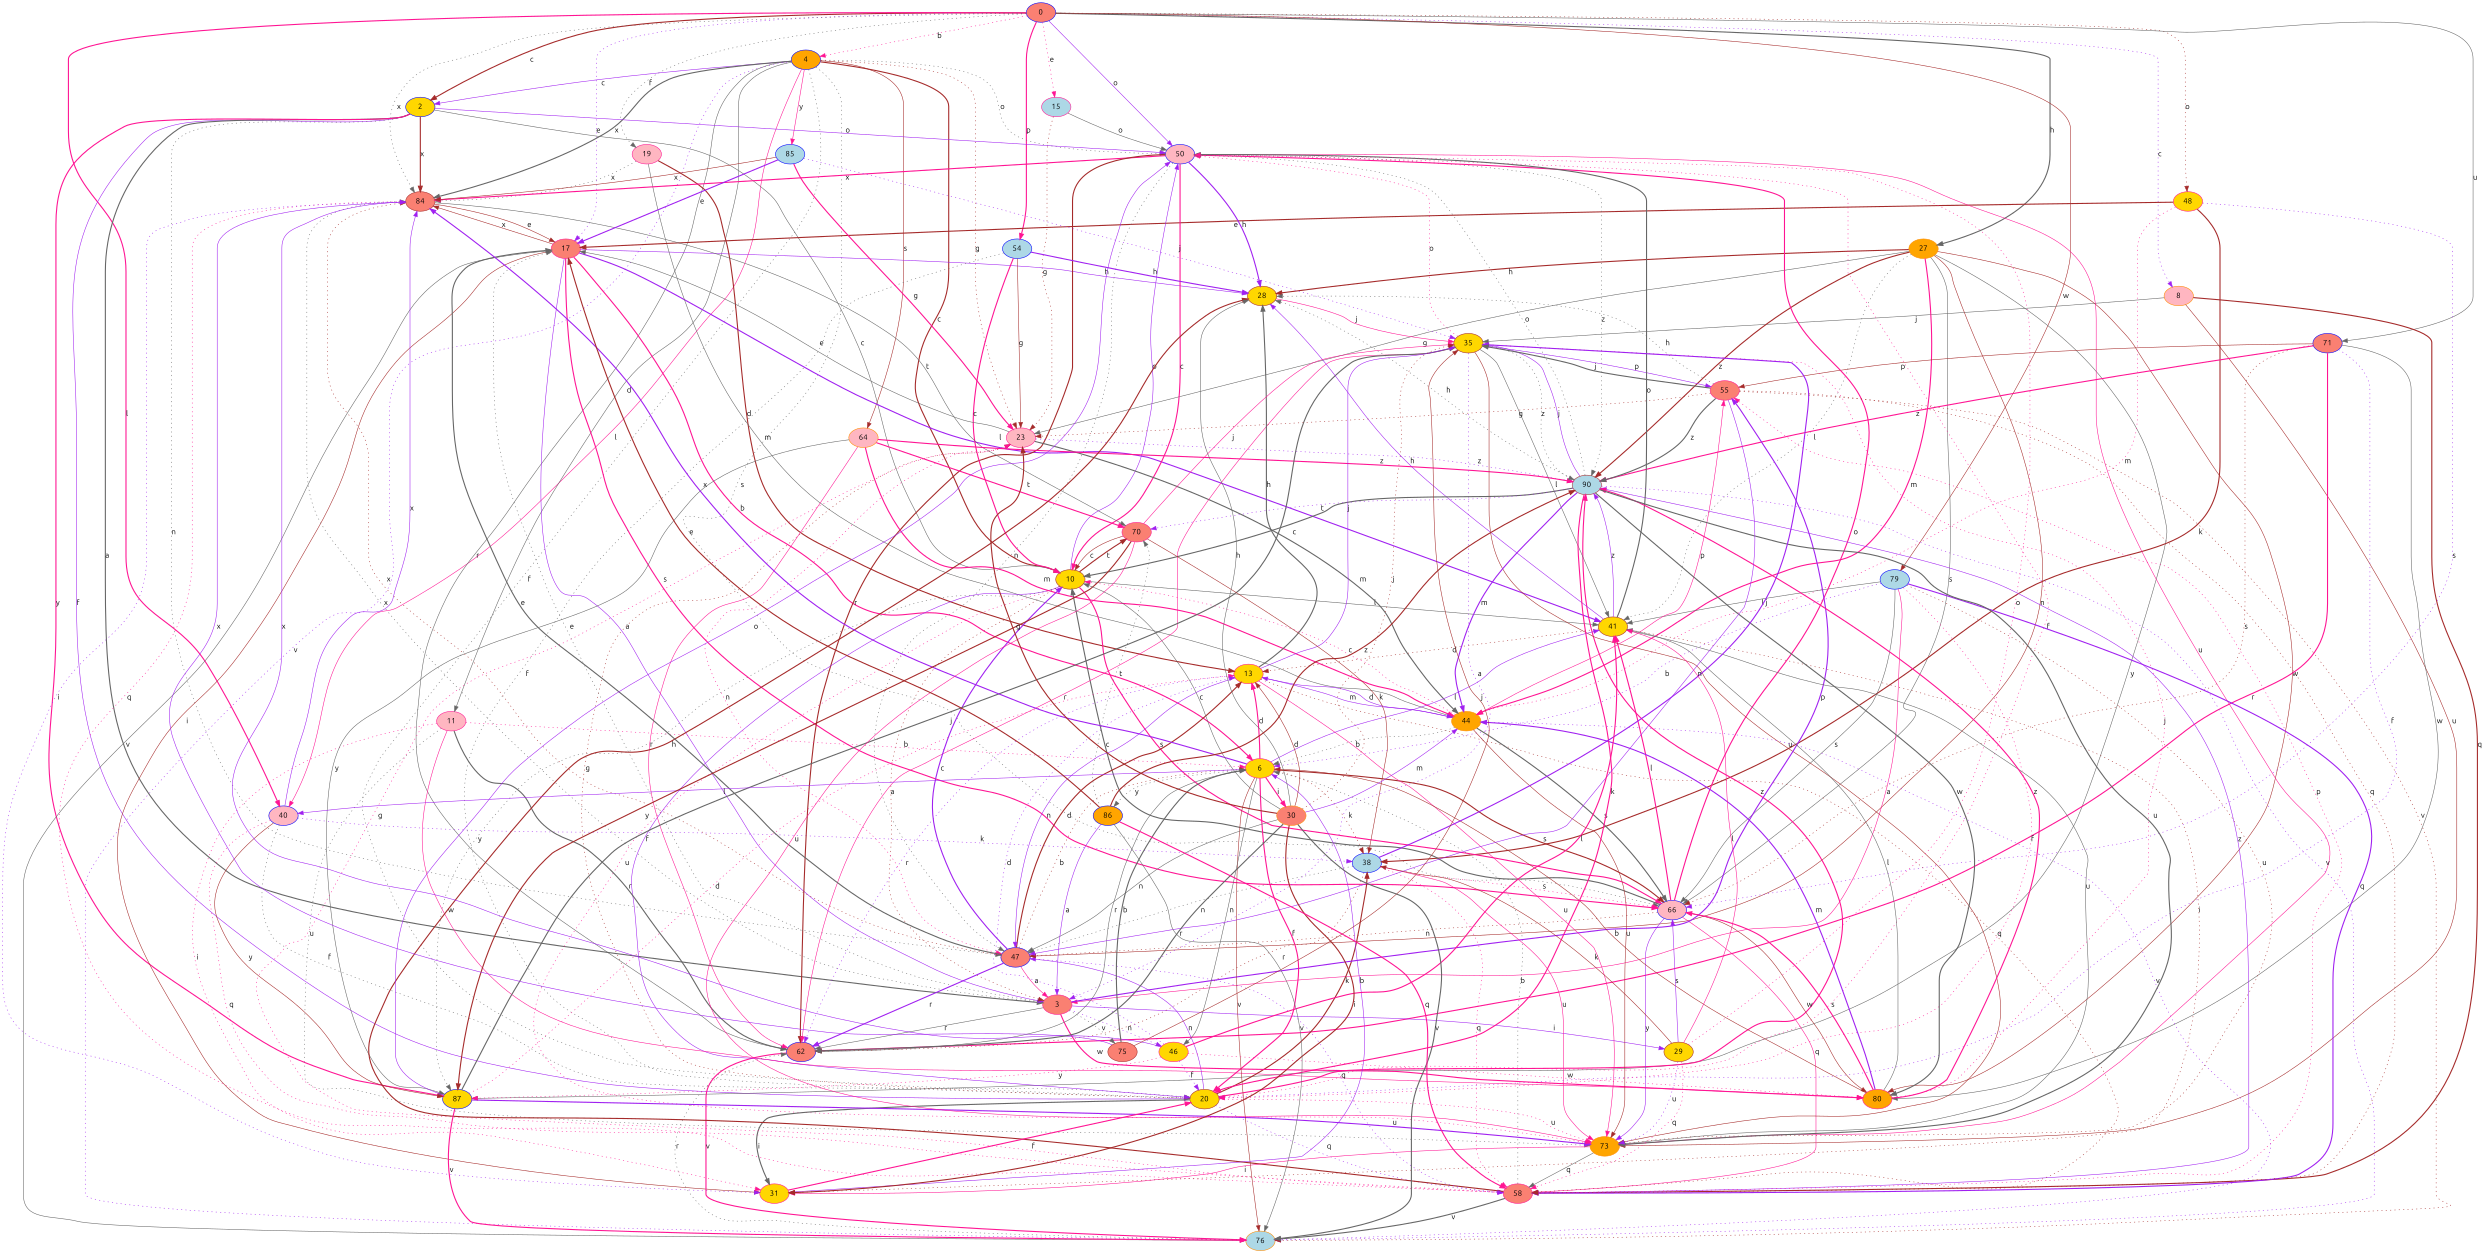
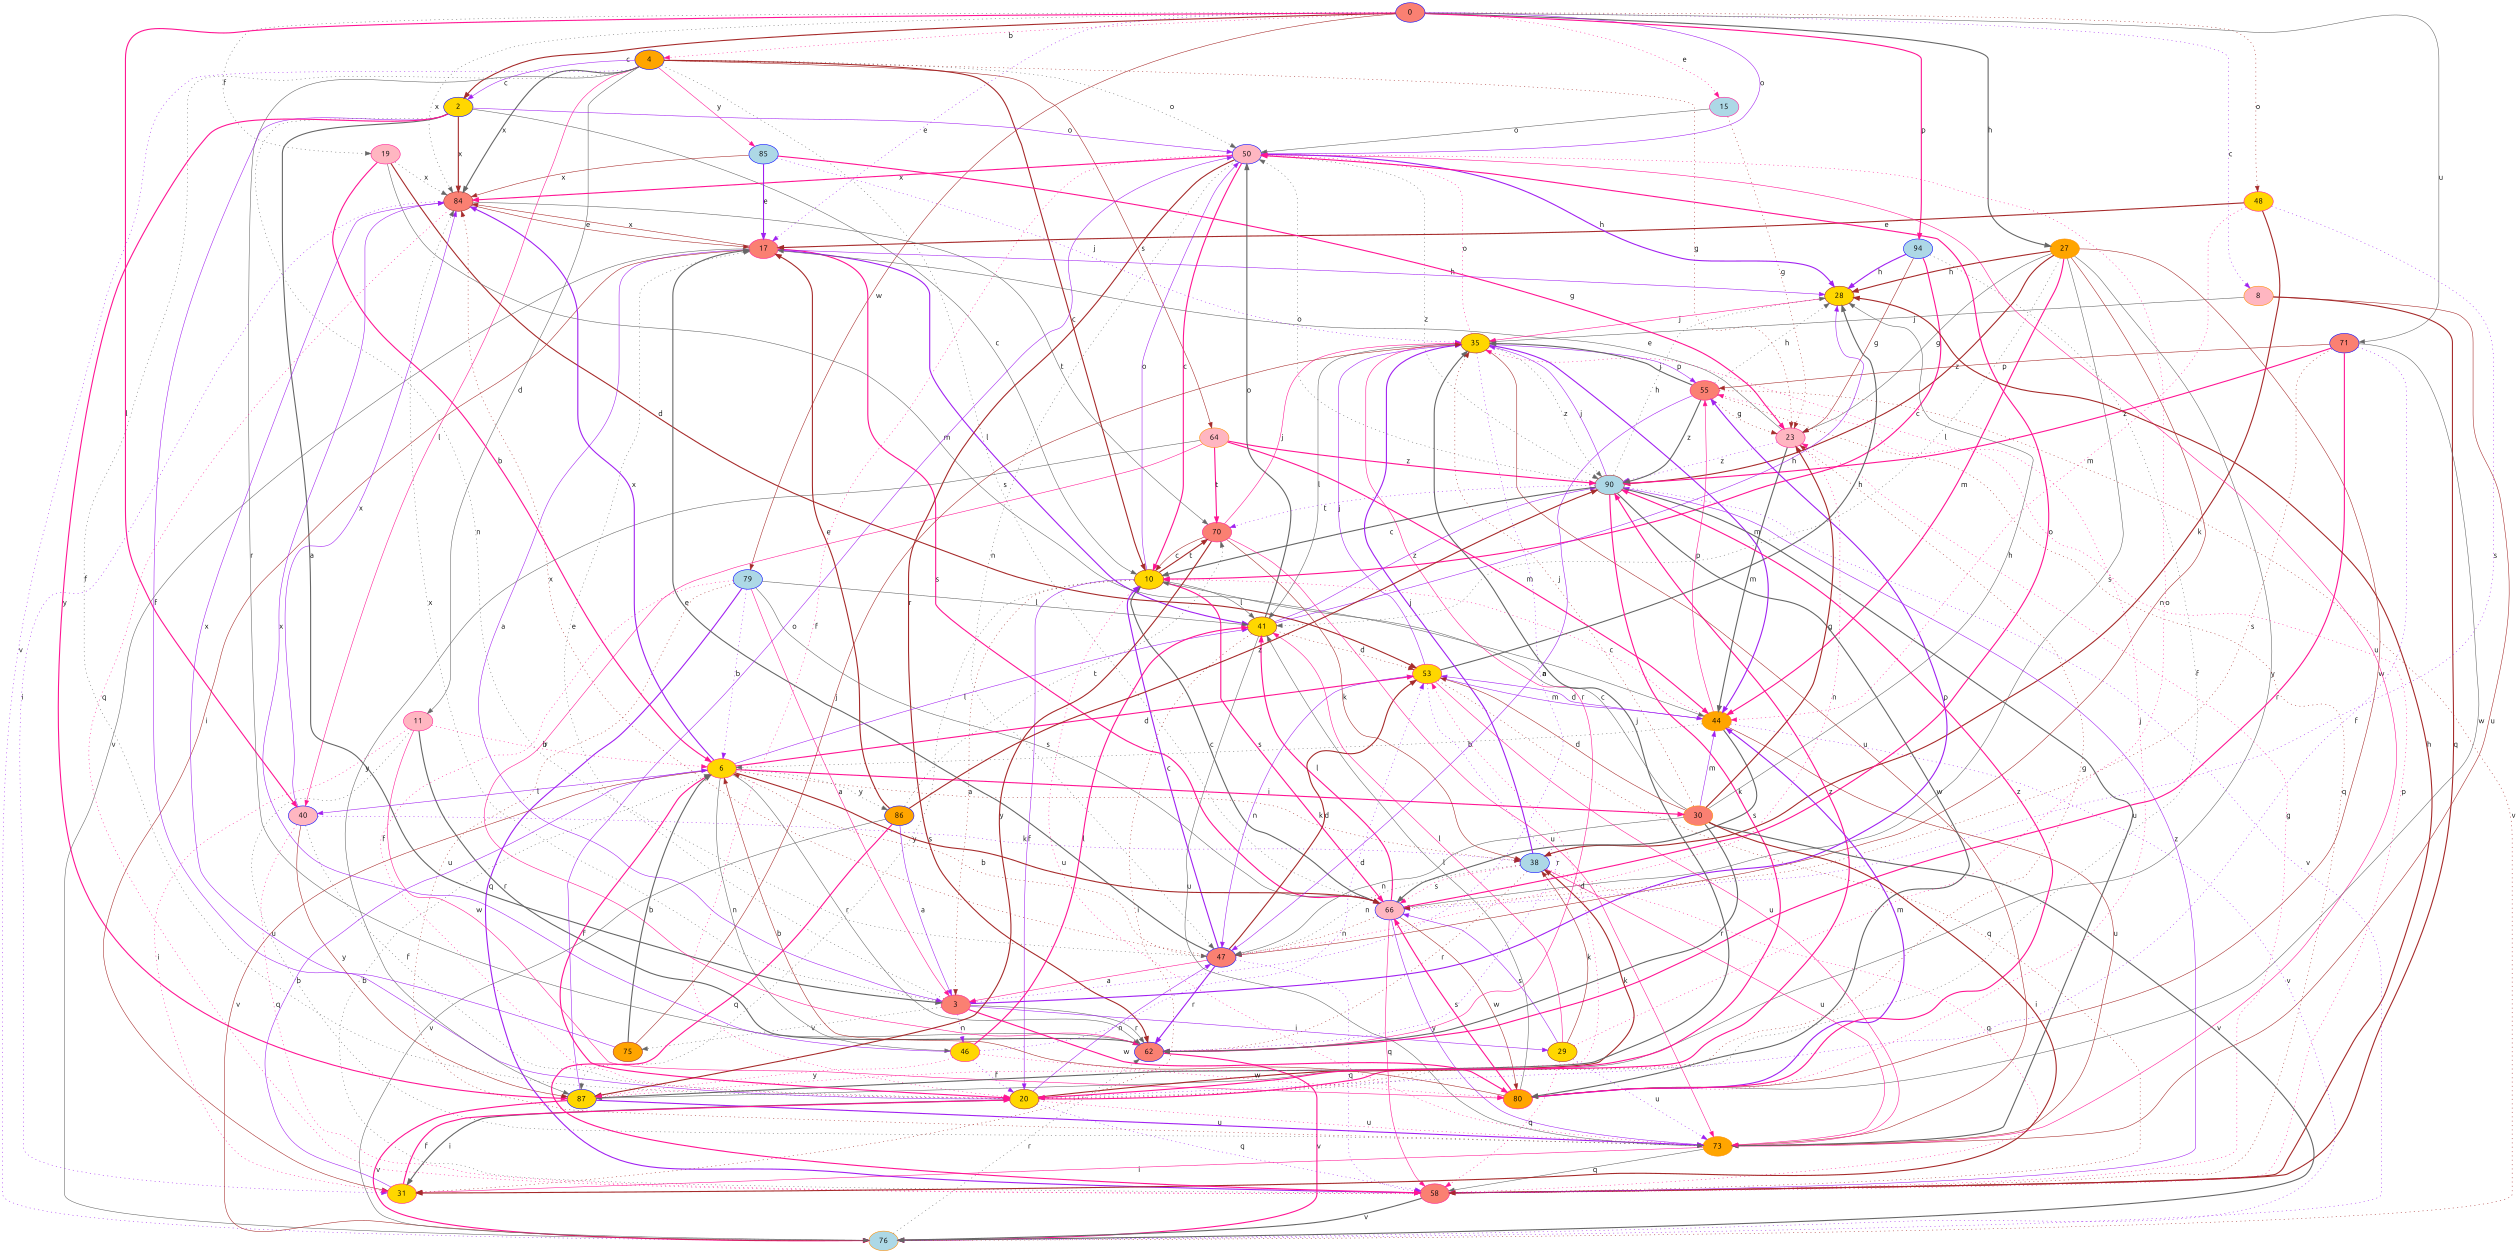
(1017, 249) -> (1918, 249)
(1490, 586) -> (1699, 486)
(845, 597) -> (495, 460)
(1248, 674) -> (1427, 674)
(1122, 1052) -> (628, 1052)
